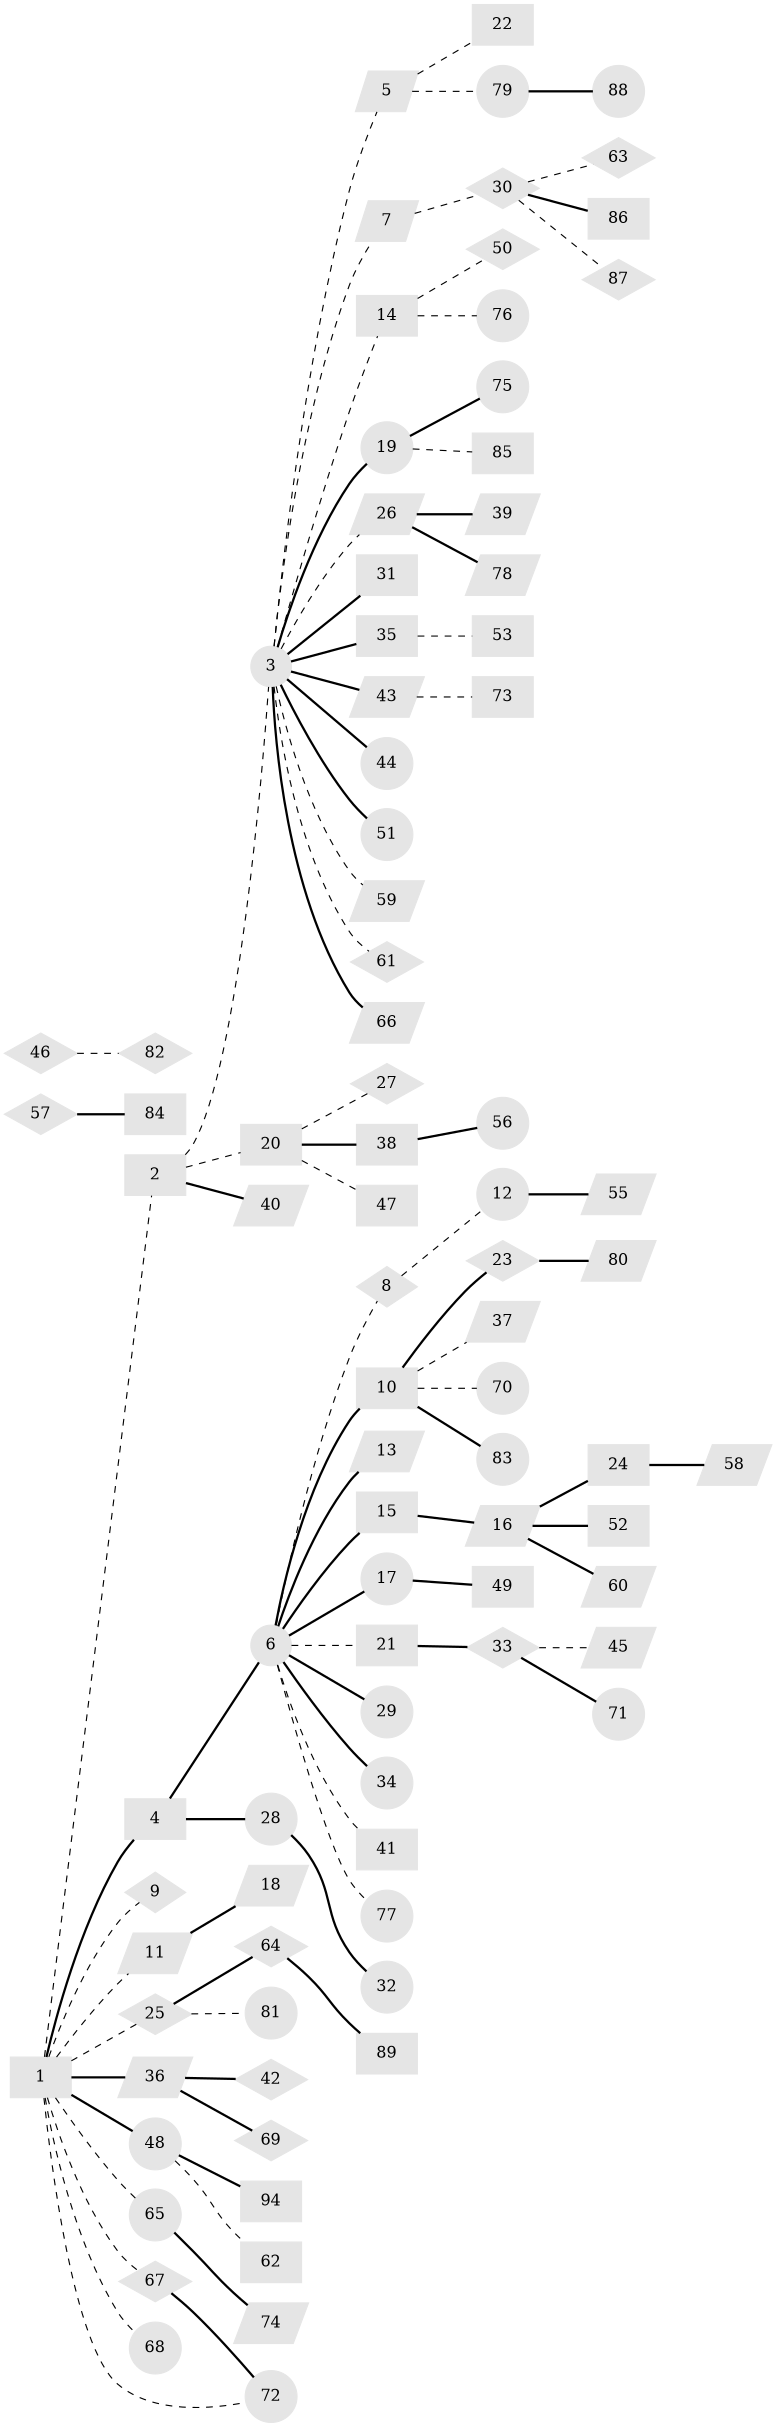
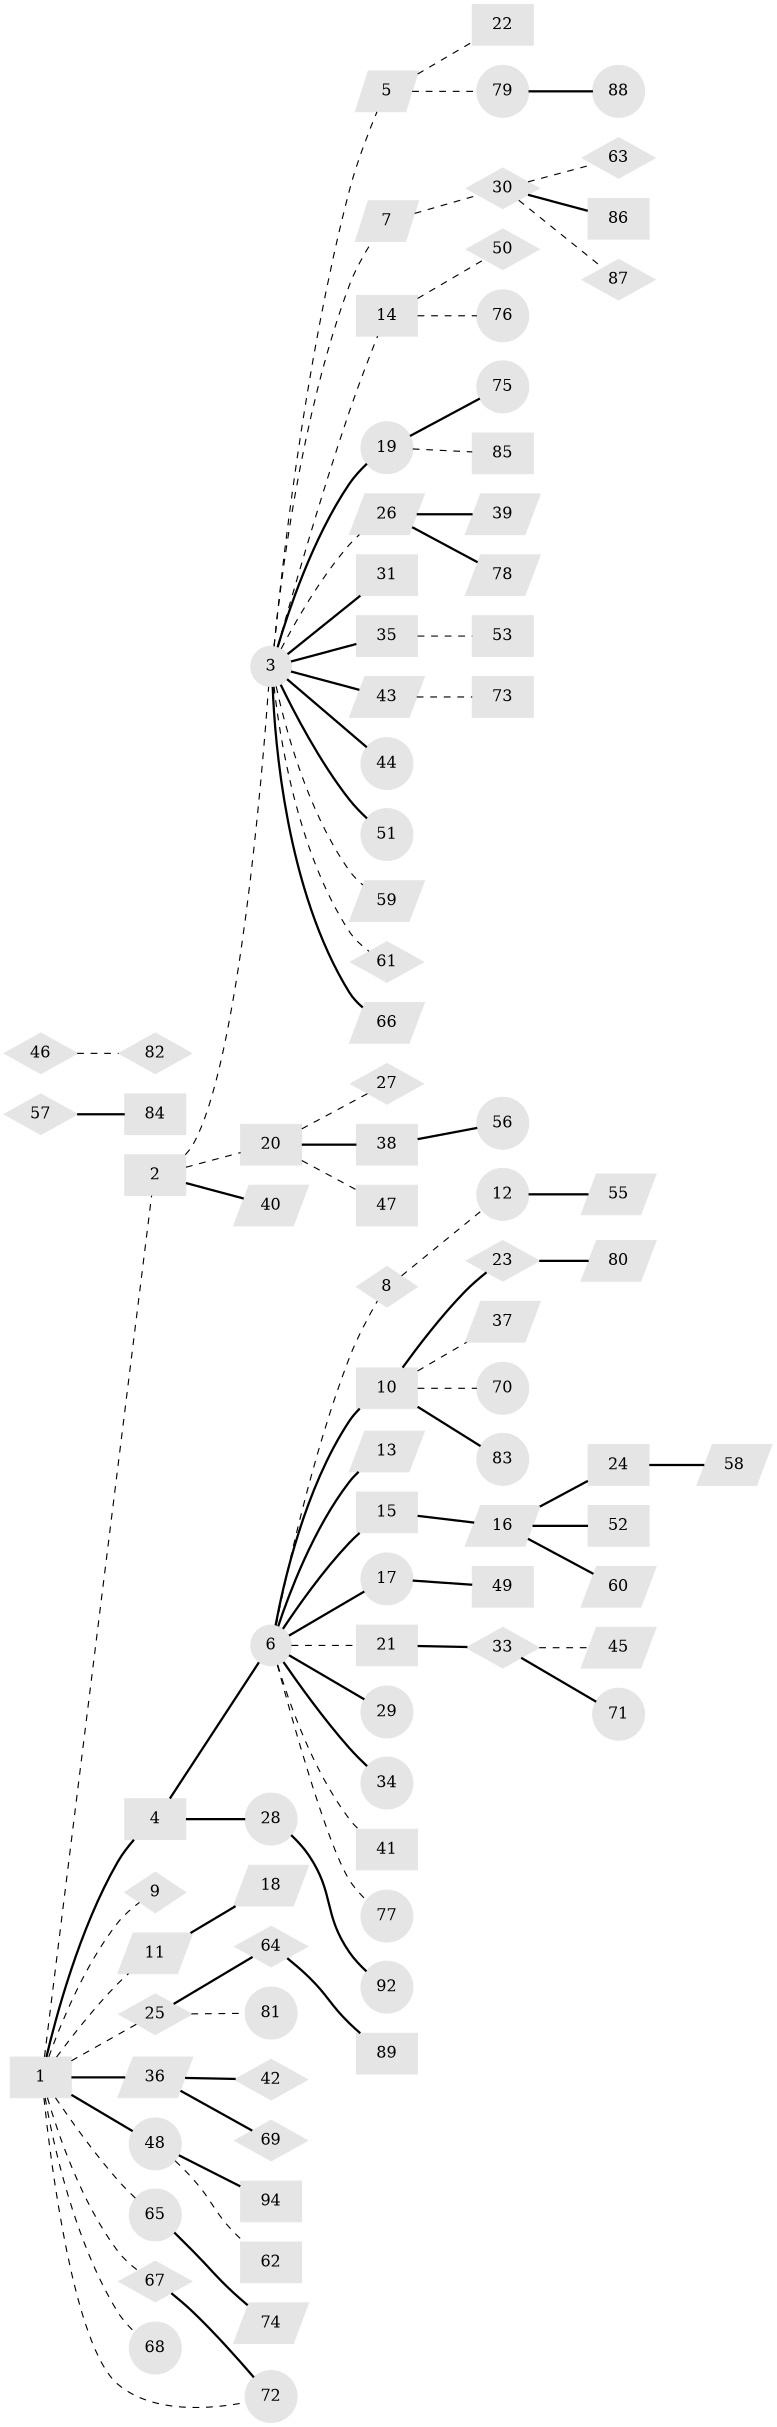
(387, 1987) -> (387, 1987)
